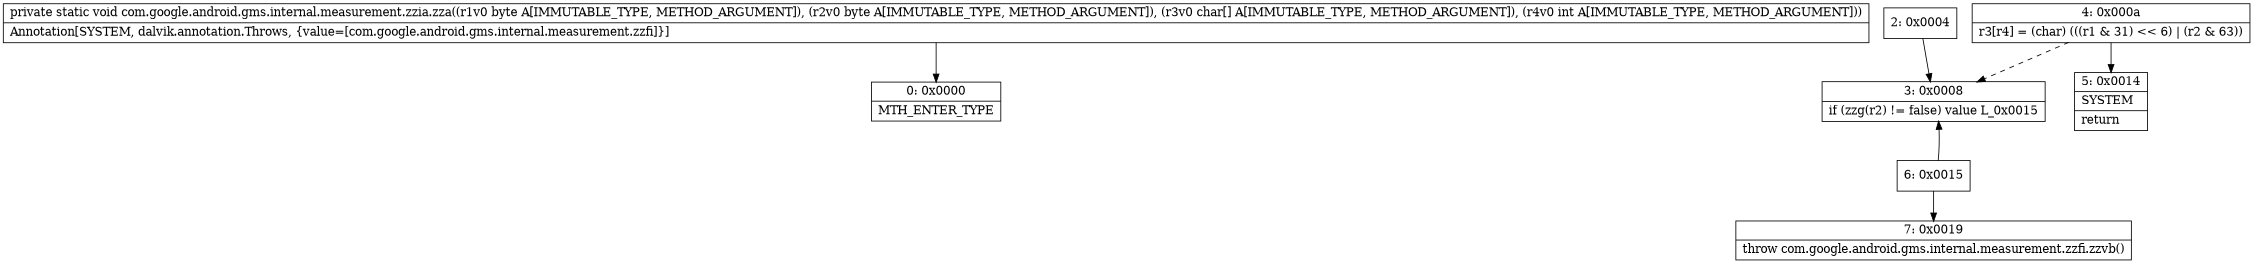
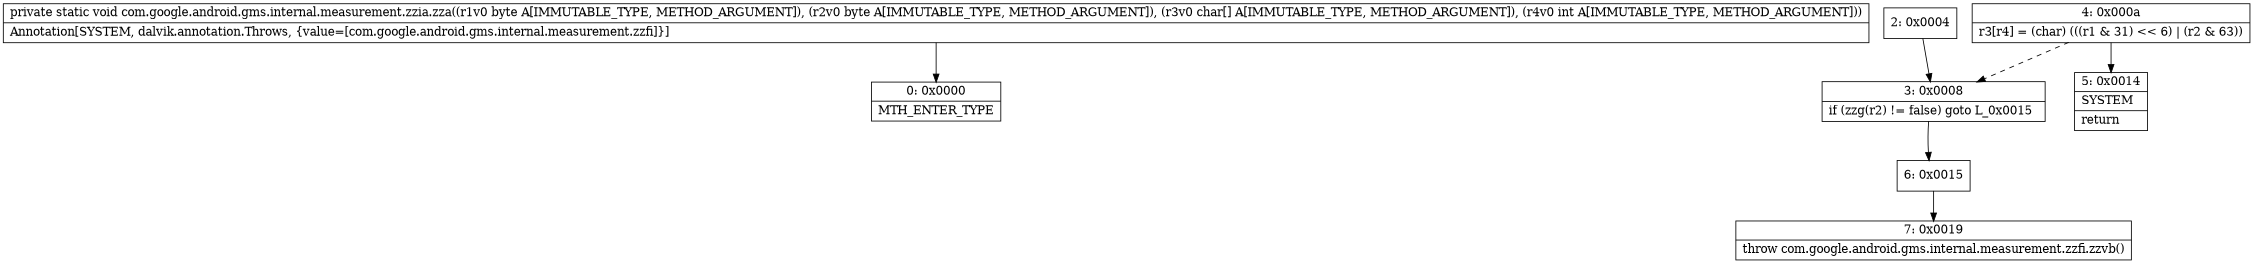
(1934, 111) -> (1931, 111)
(1939, 145) -> (1928, 137)
